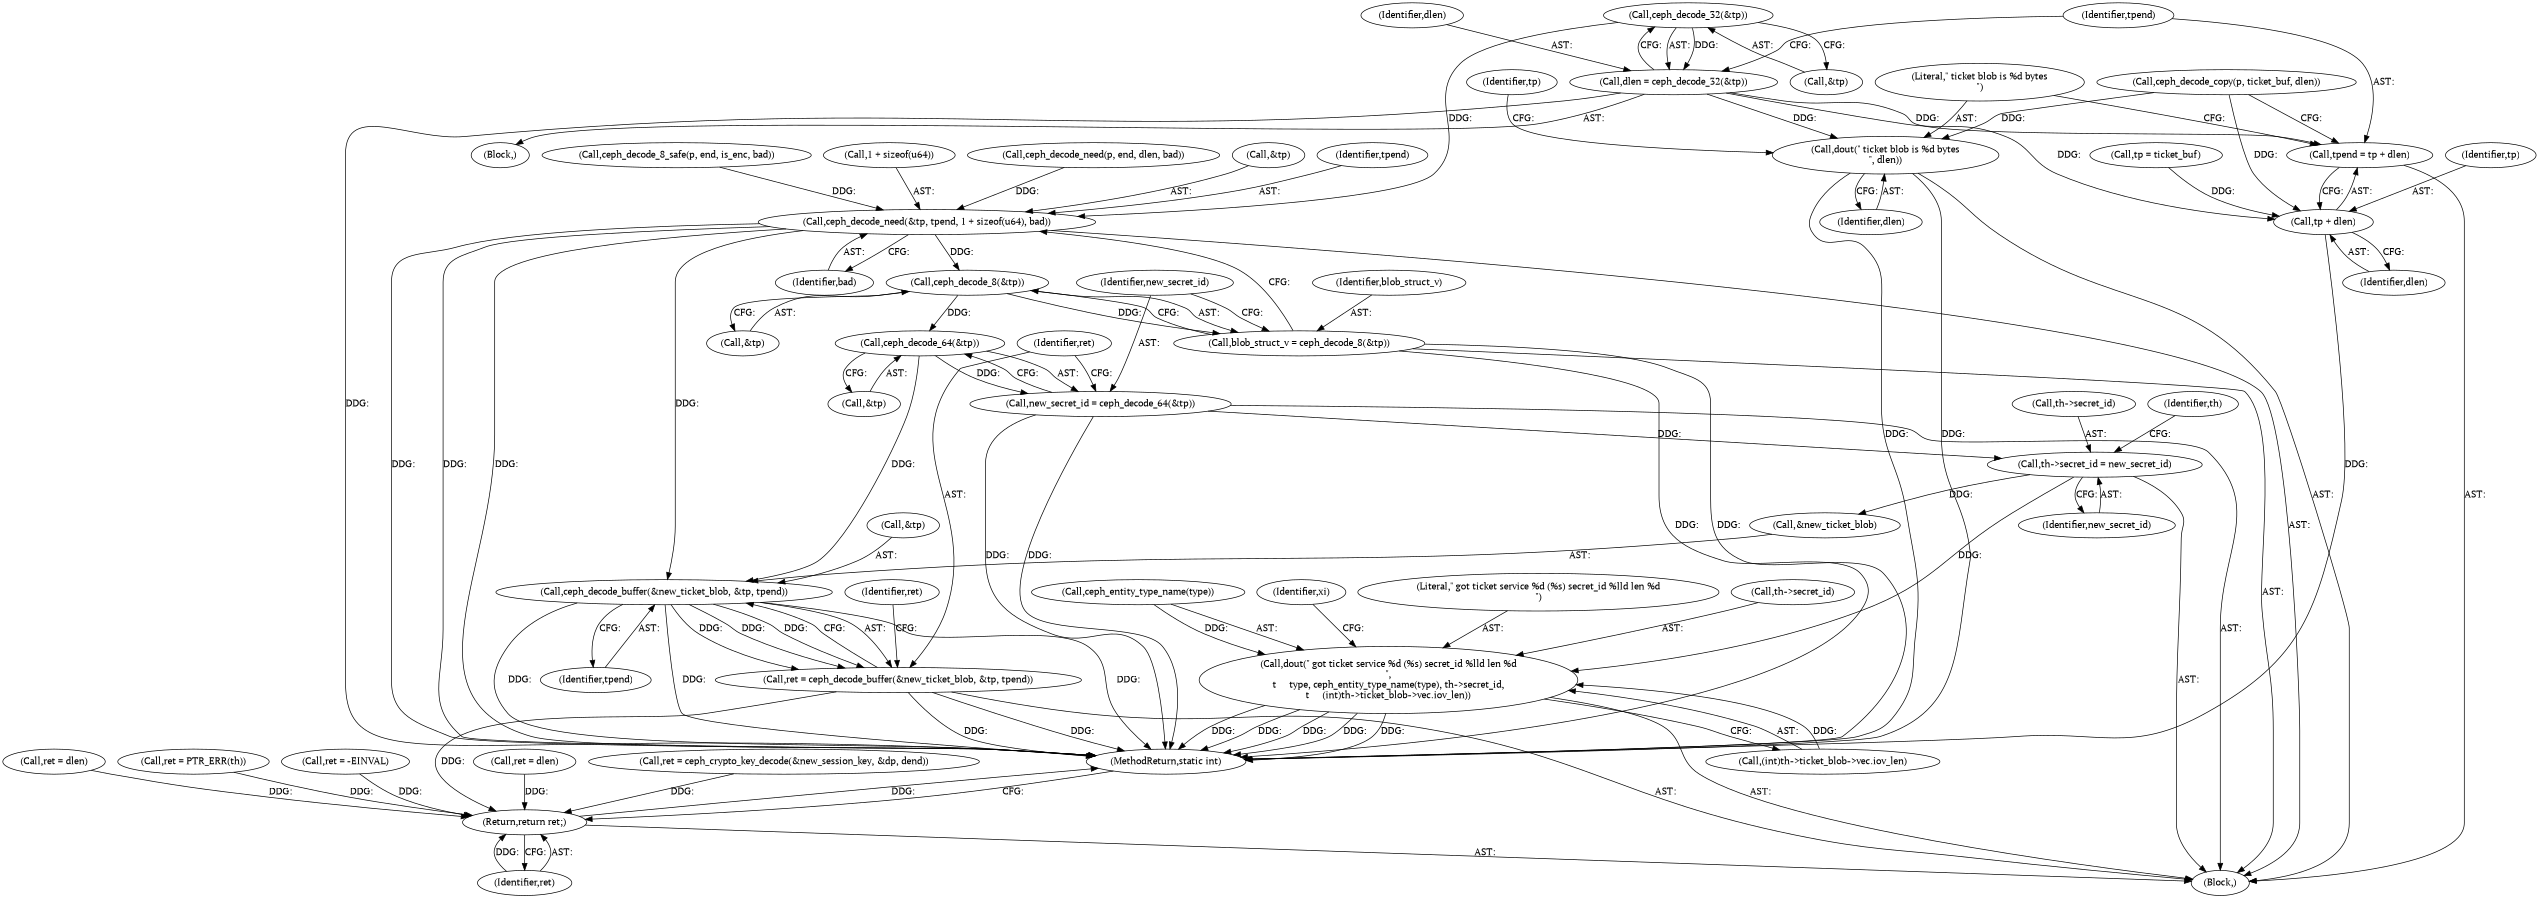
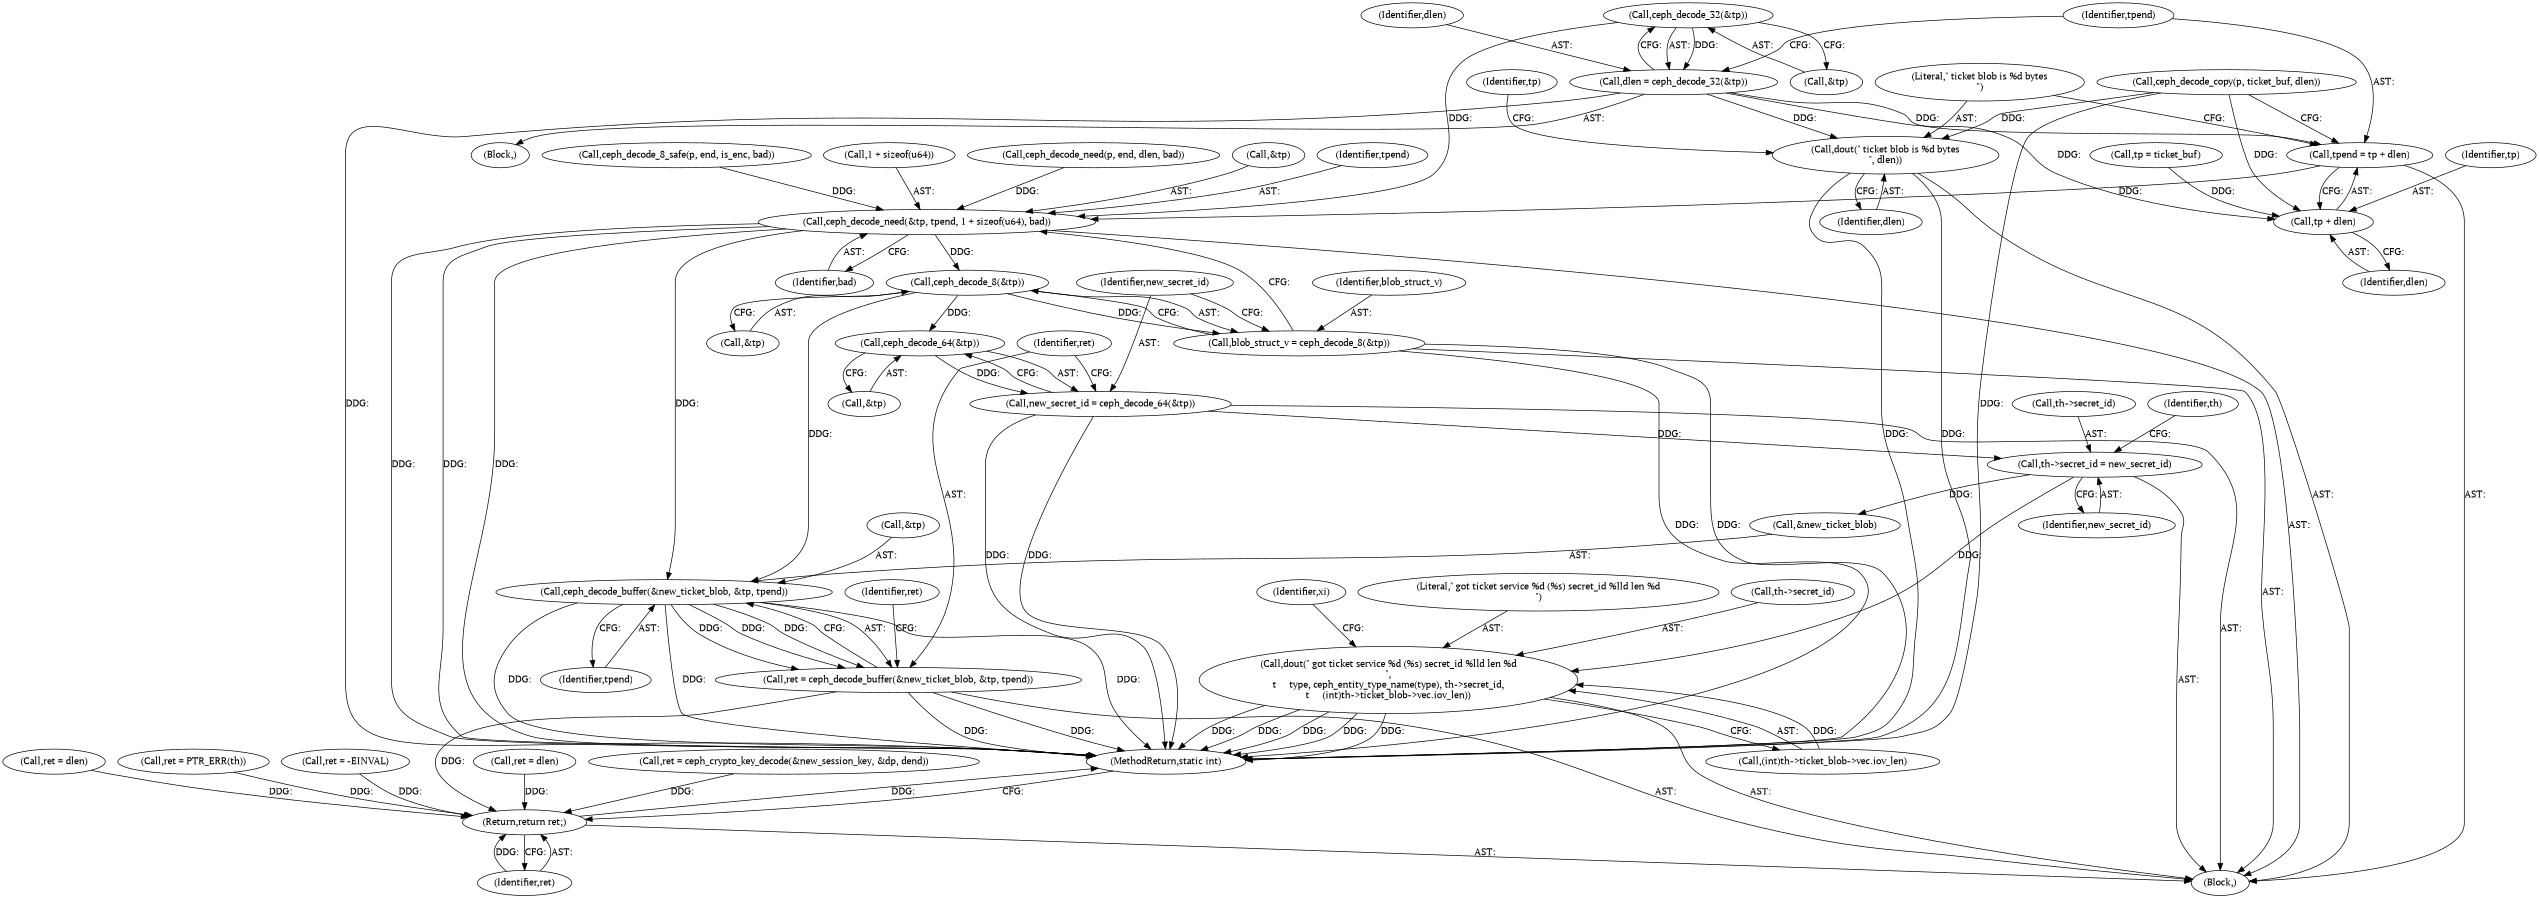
none -> (1710, 205)
(868, 496) -> (808, 412)
(1138, 592) -> none
(1996, 738) -> (1955, 704)
